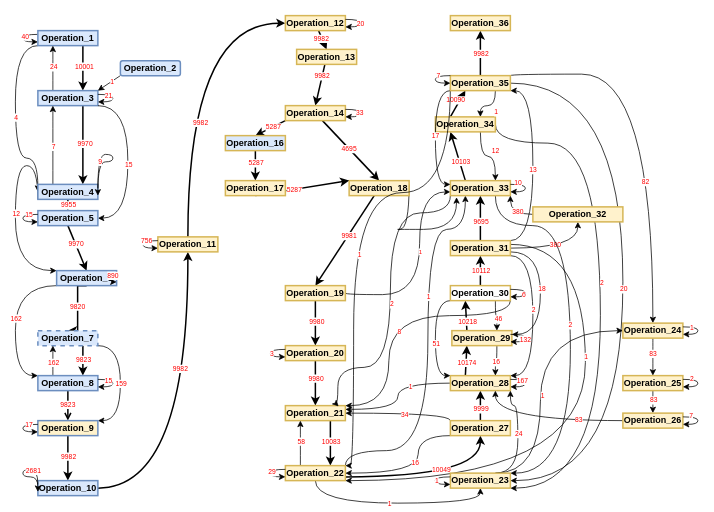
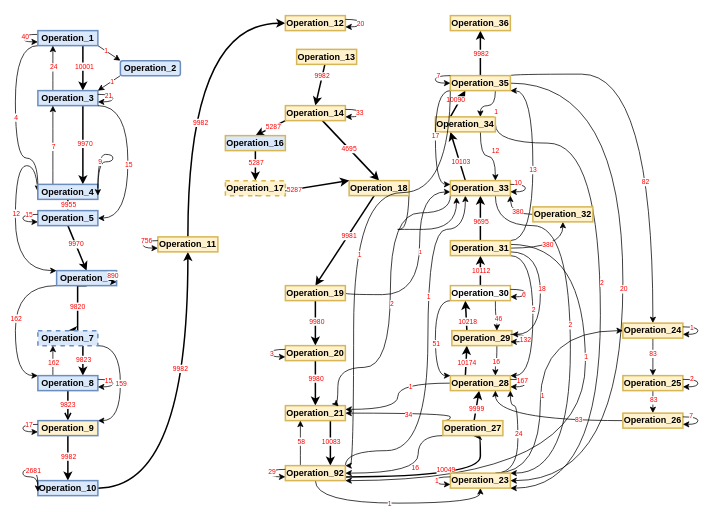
(321, 37) -> none
none -> (107, 52)
(255, 188) -> (255, 188)
(578, 214) -> (563, 214)
(407, 325) -> none
(480, 428) -> (473, 428)
(315, 473) -> (315, 473)
